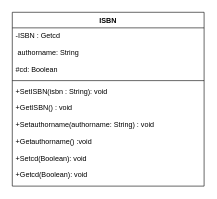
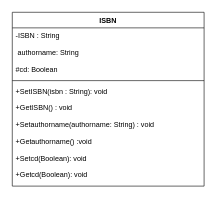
(39, 36) -> (40, 36)
